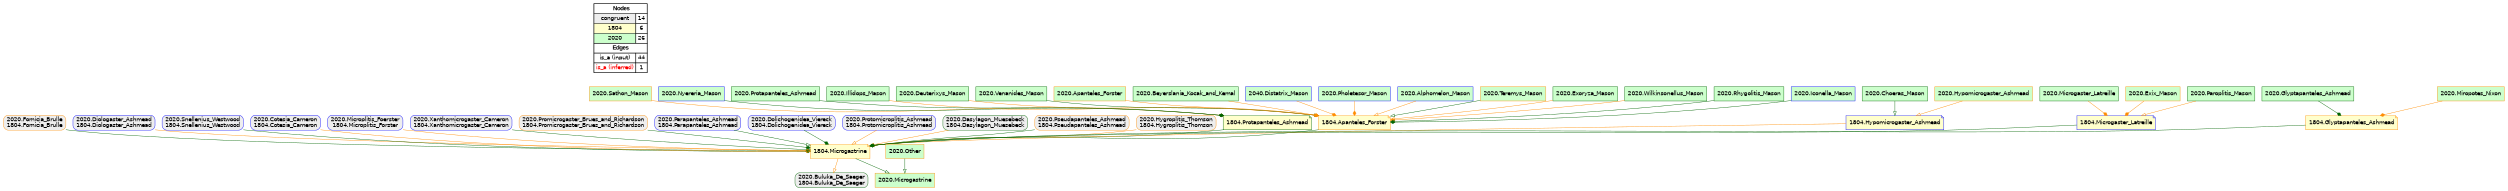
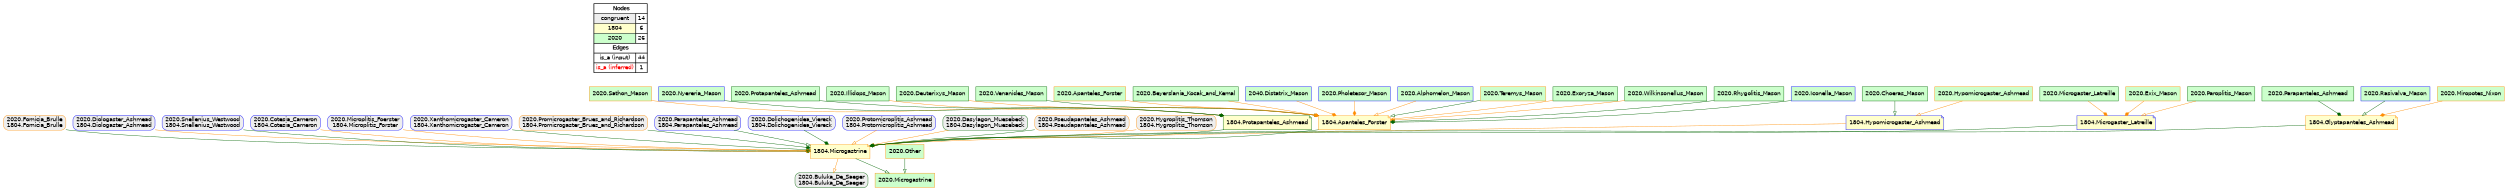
(2308, 94) -> (2308, 94)
none -> (2395, 94)
